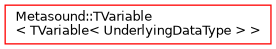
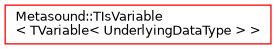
(138, 25) -> (138, 25)
